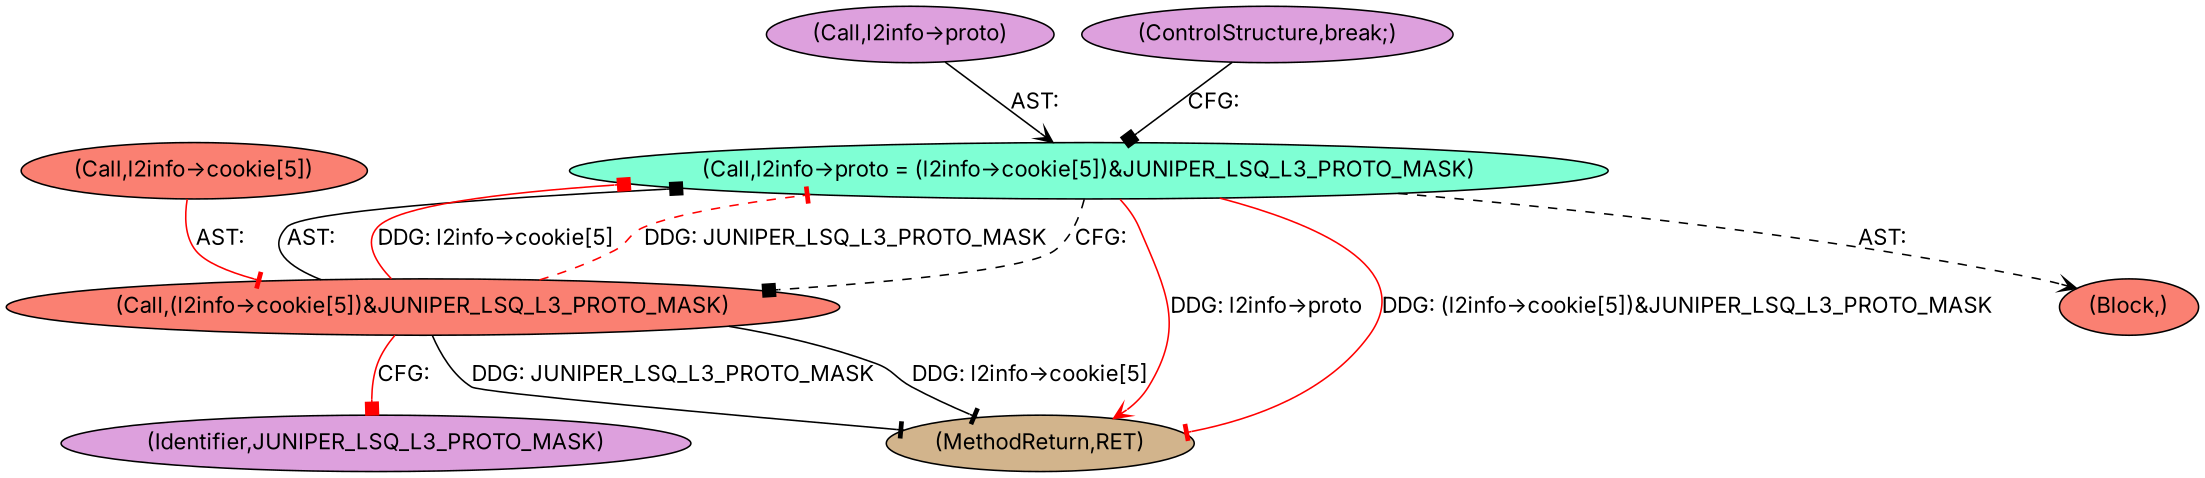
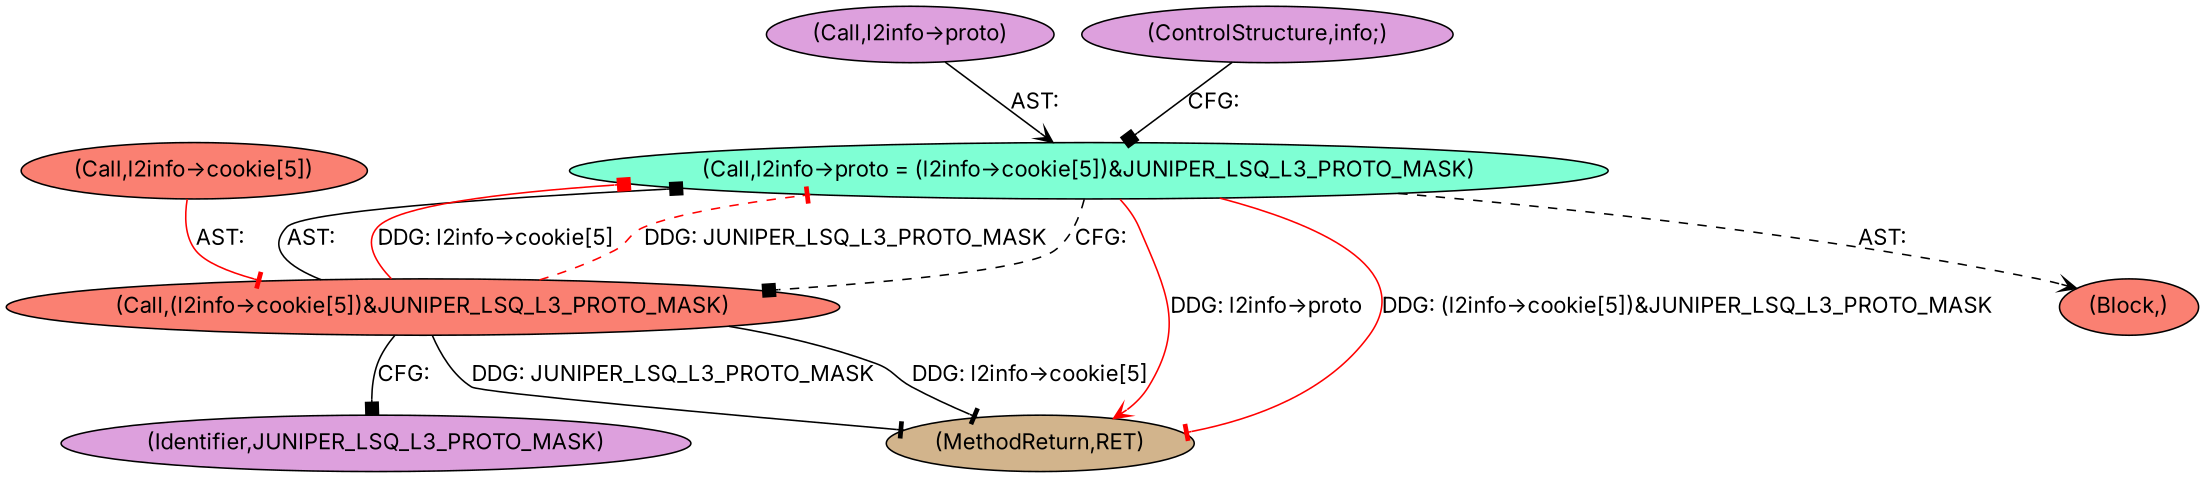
(1267, 34) -> (1267, 34)
(377, 365) -> (377, 365)
